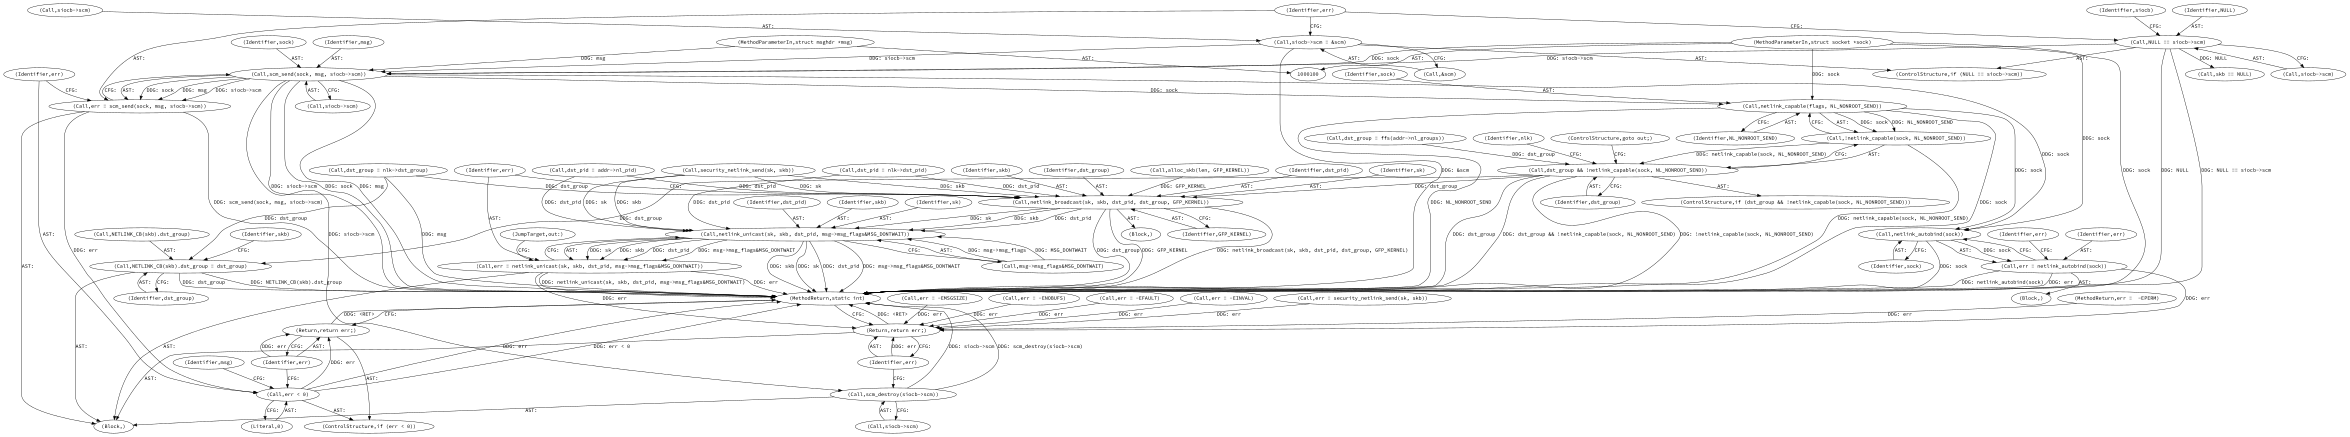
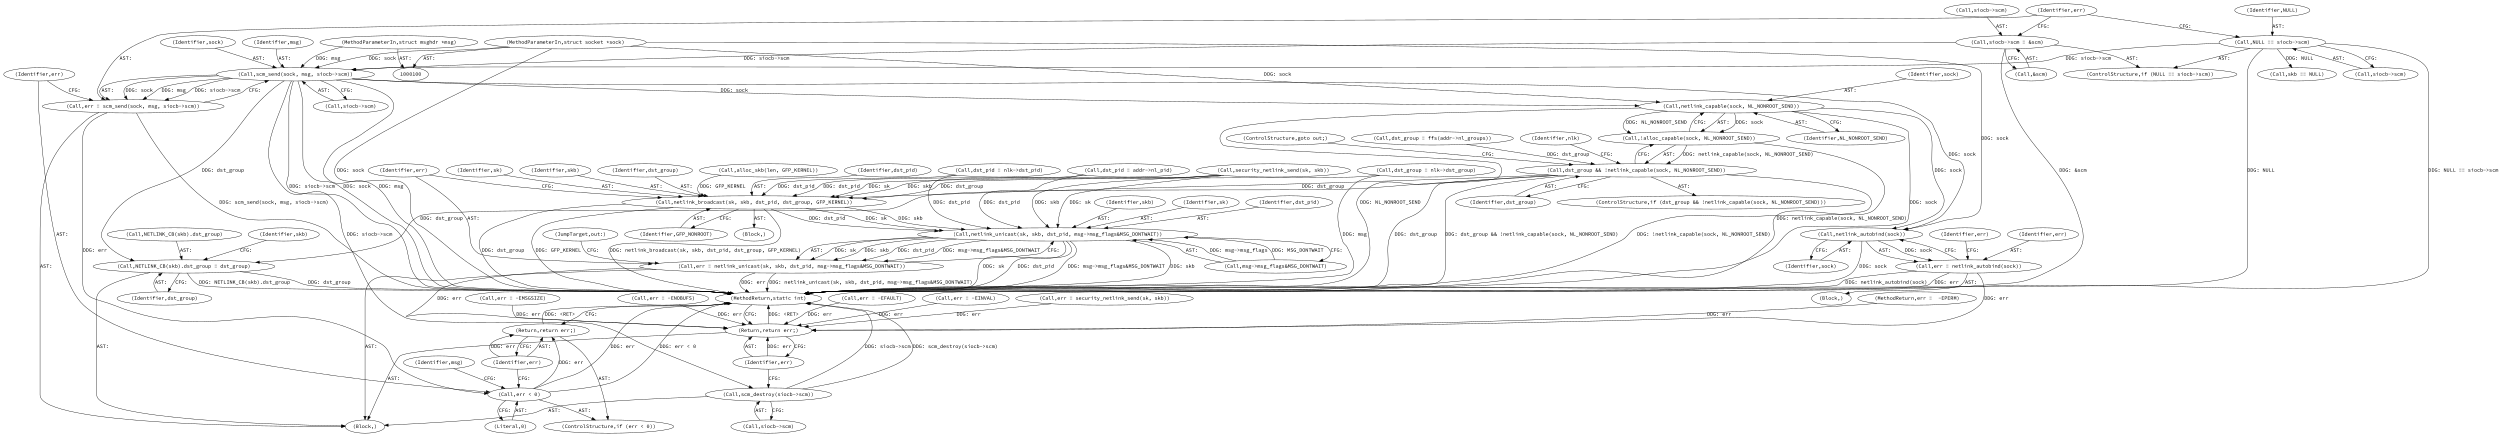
(2126, 10) -> none
(1812, 106) -> (1731, 106)
(1896, 138) -> (1689, 138)
(292, 214) -> (186, 173)
(1217, 234) -> (676, 234)
